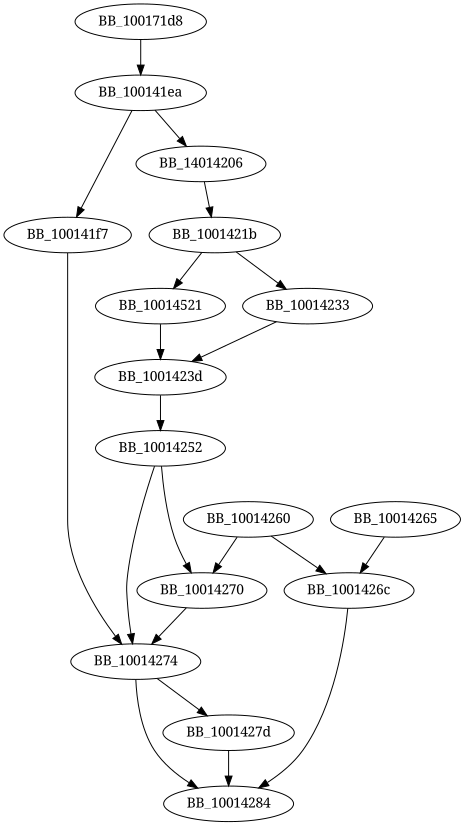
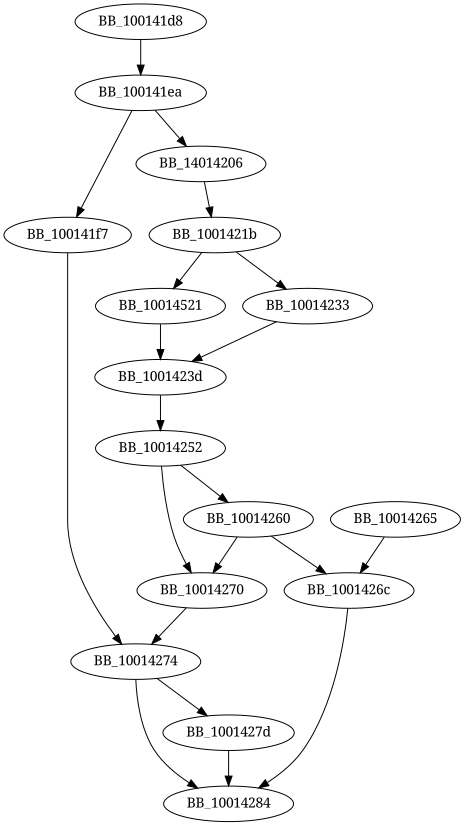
(141, 22) -> (141, 22)
(132, 549) -> (200, 481)
